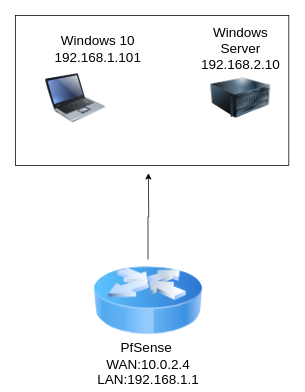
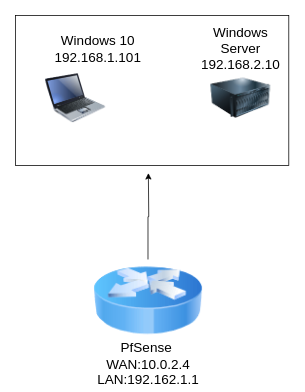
(148, 364) -> (148, 364)
